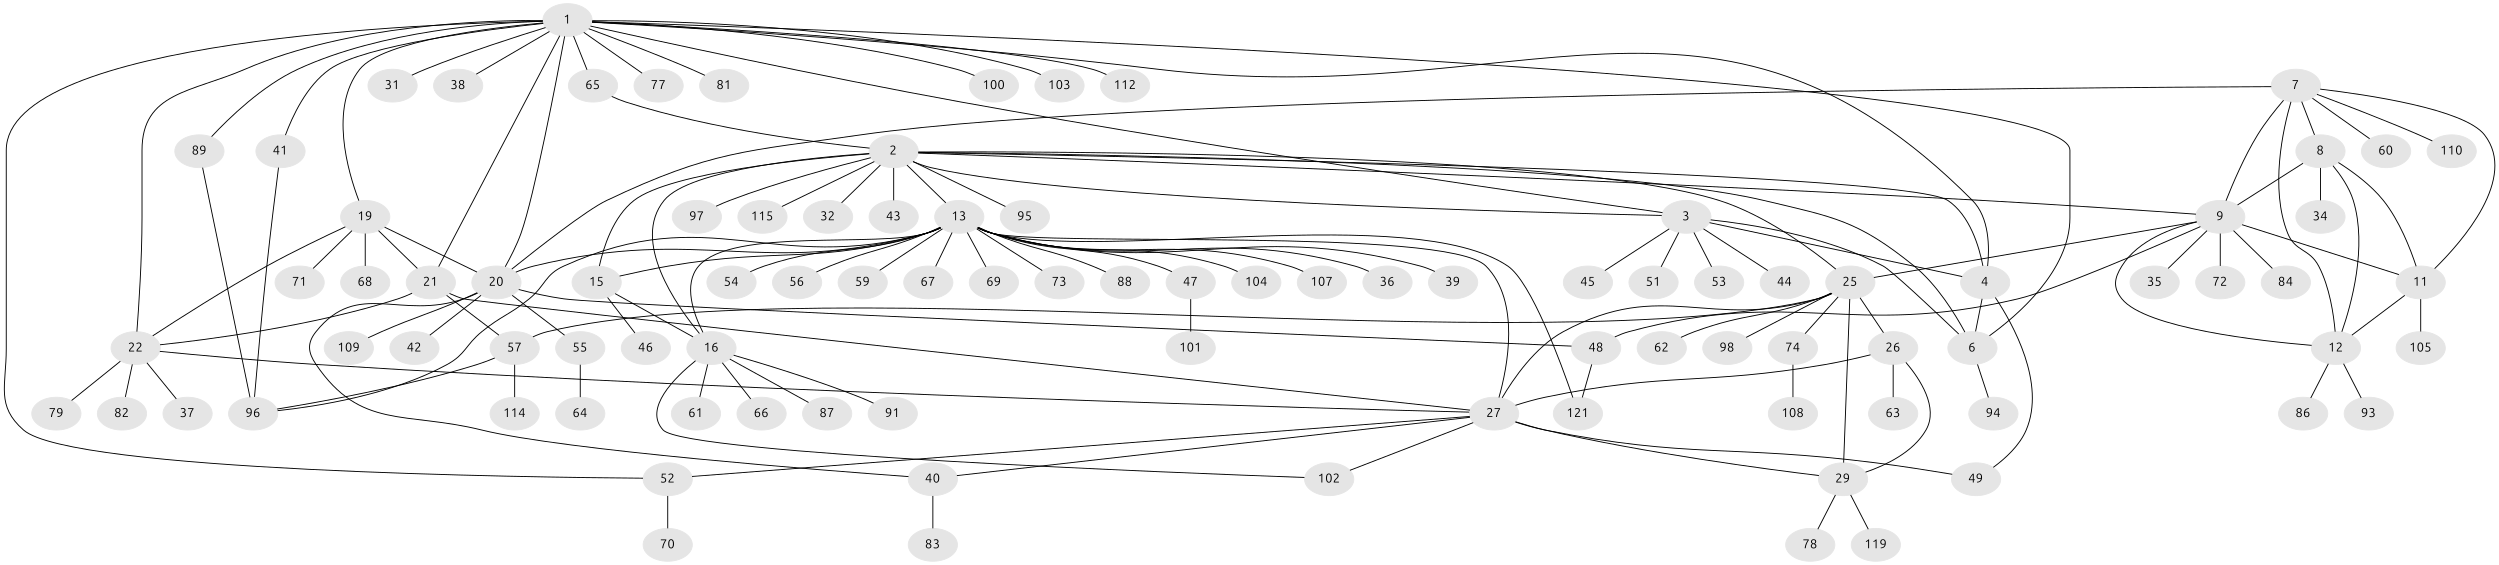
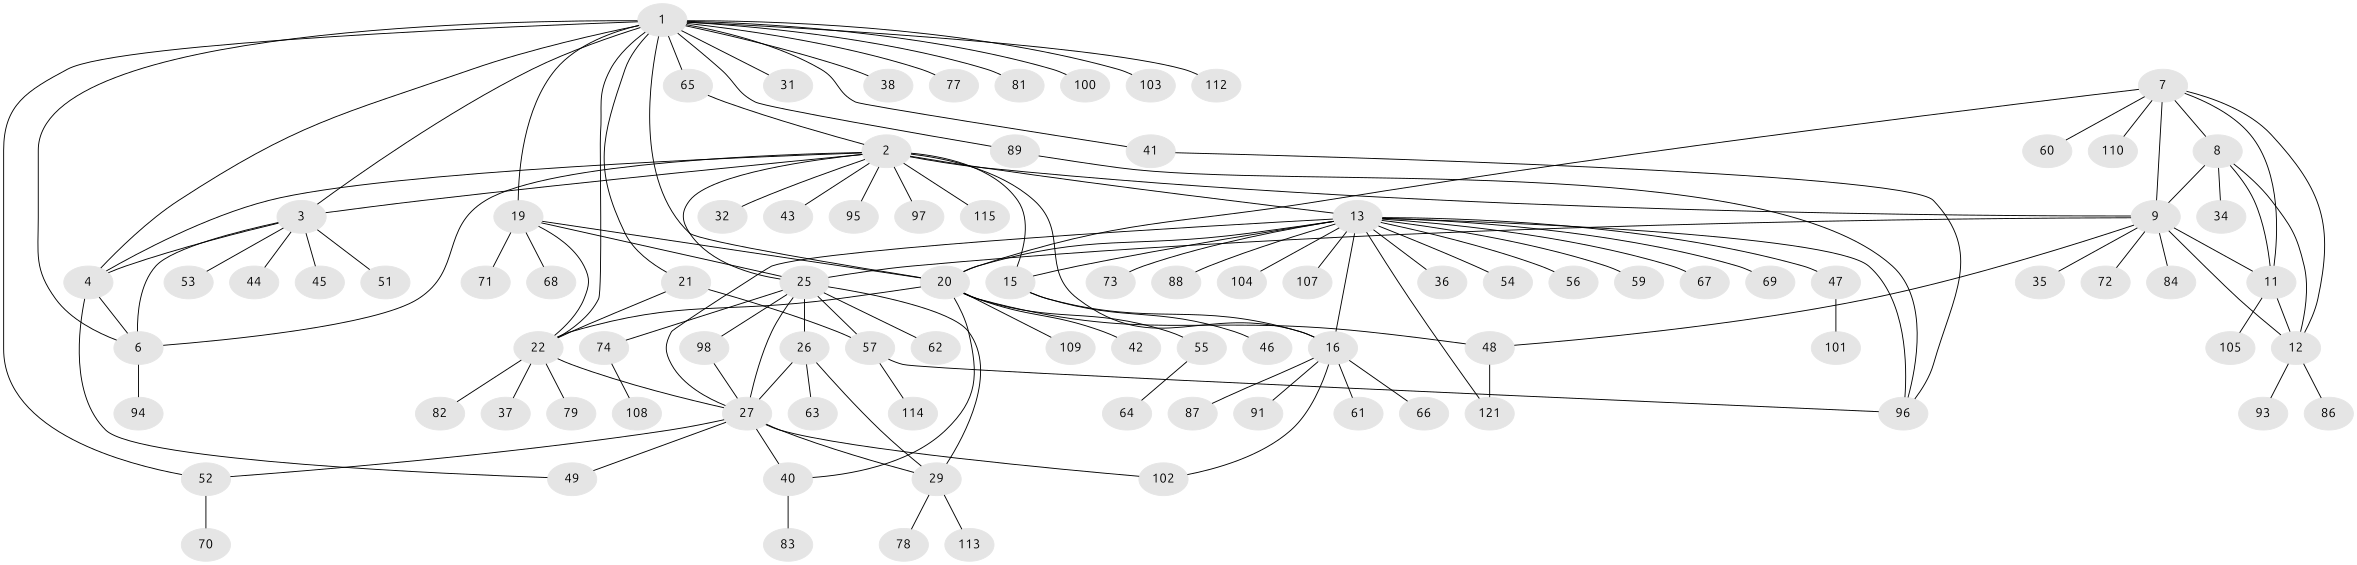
(398, 250) -> (661, 250)
(1453, 282) -> none
none -> (692, 310)
(959, 355) -> (726, 381)
(1876, 545) -> (969, 545)
